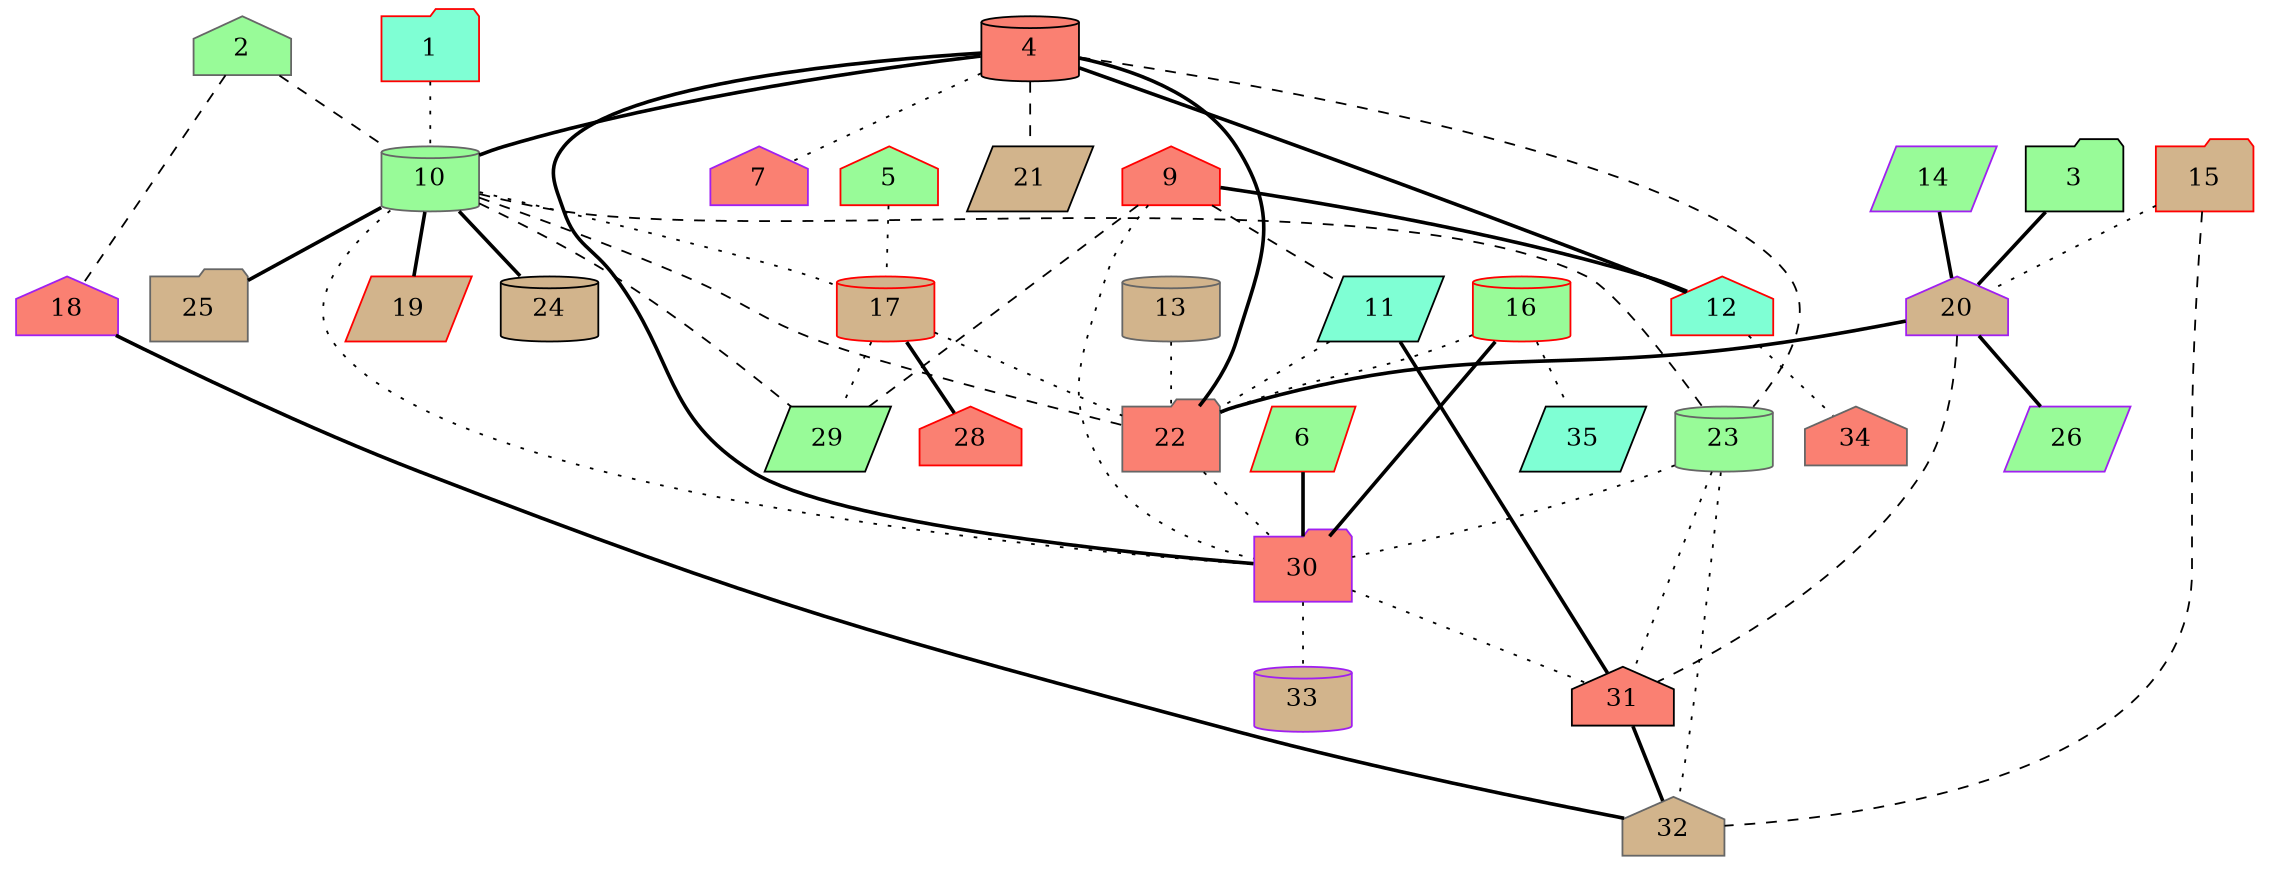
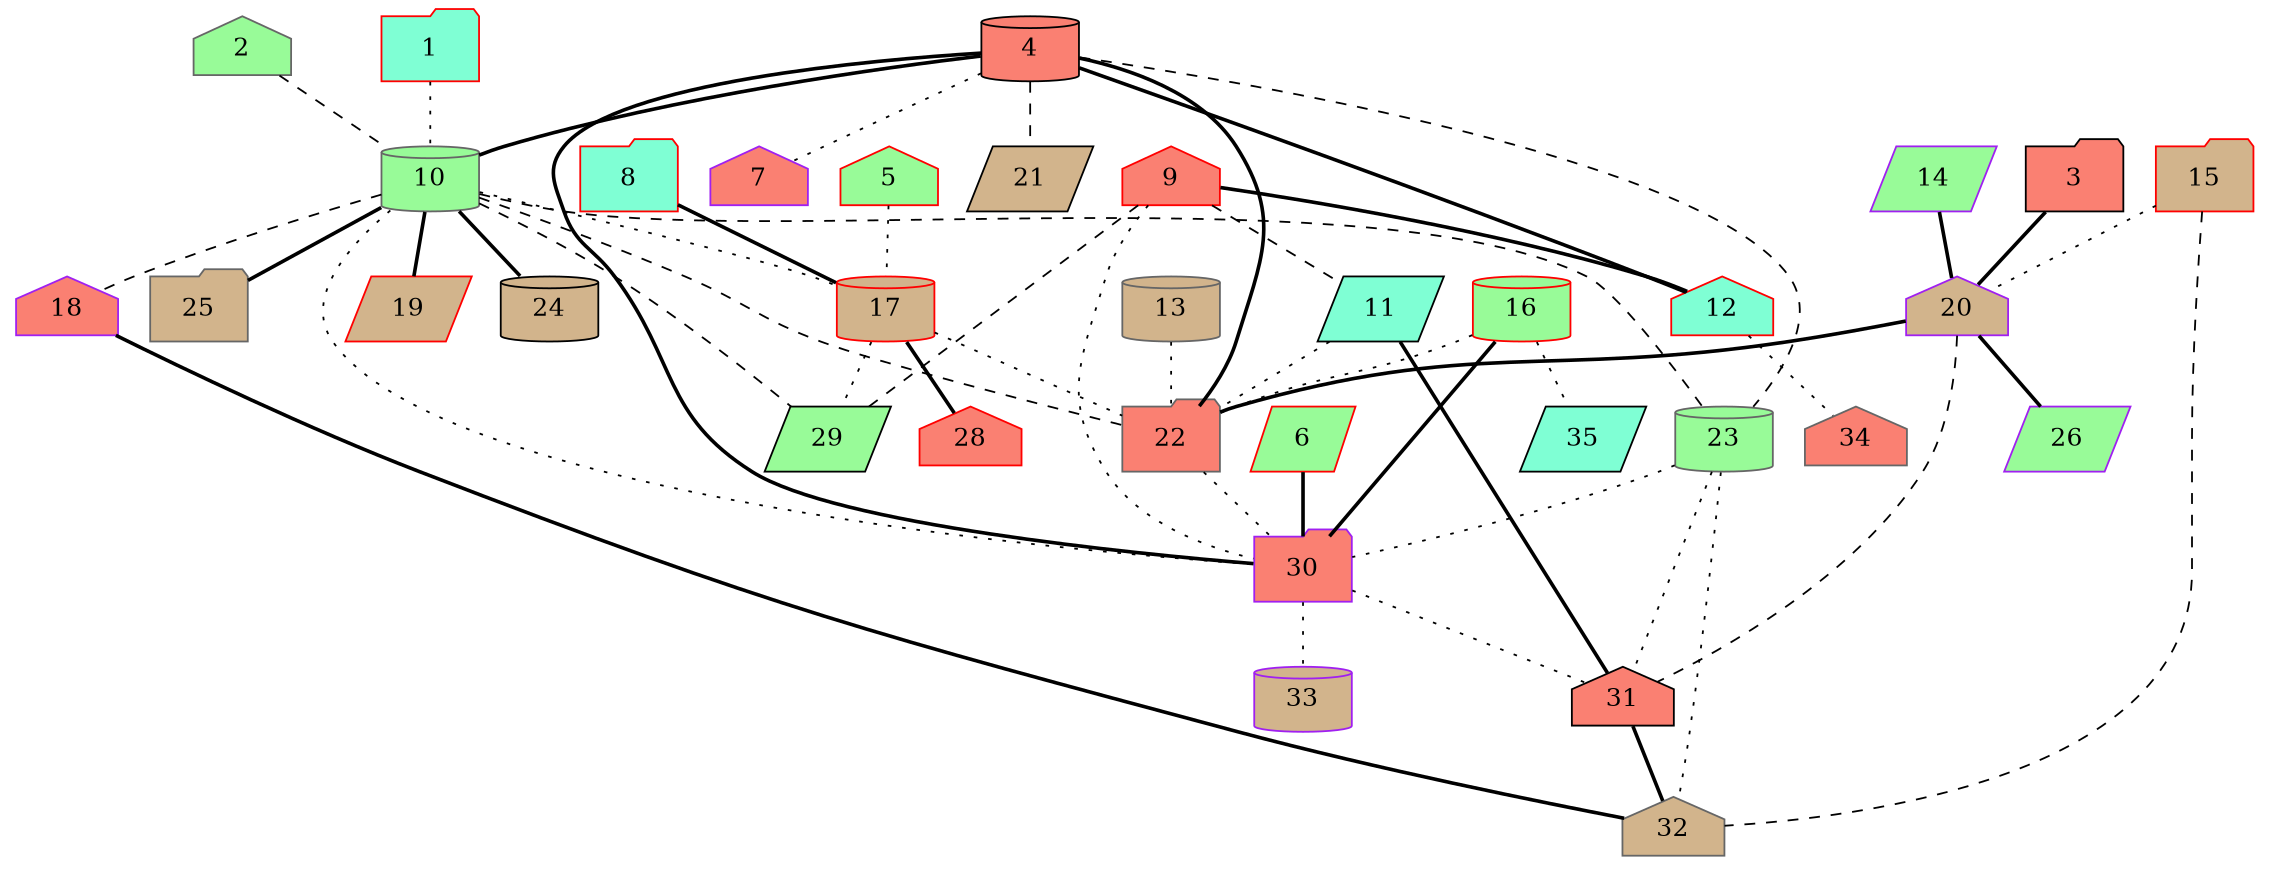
(155, 179) -> (240, 239)
none -> (629, 179)
(2075, 179) -> (2075, 179)
